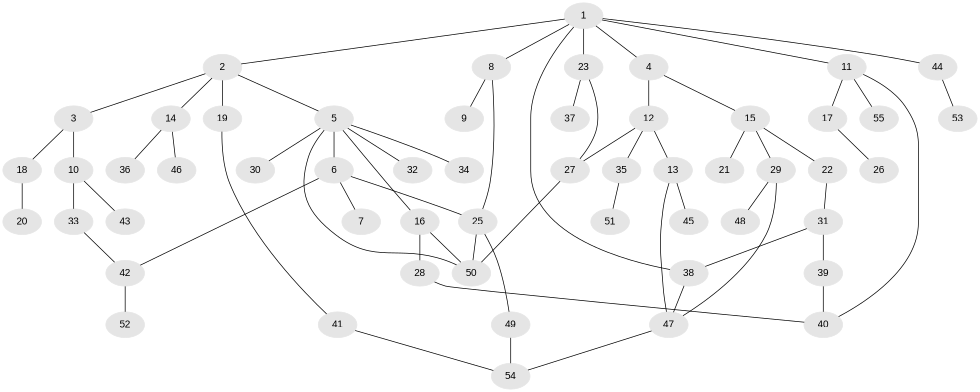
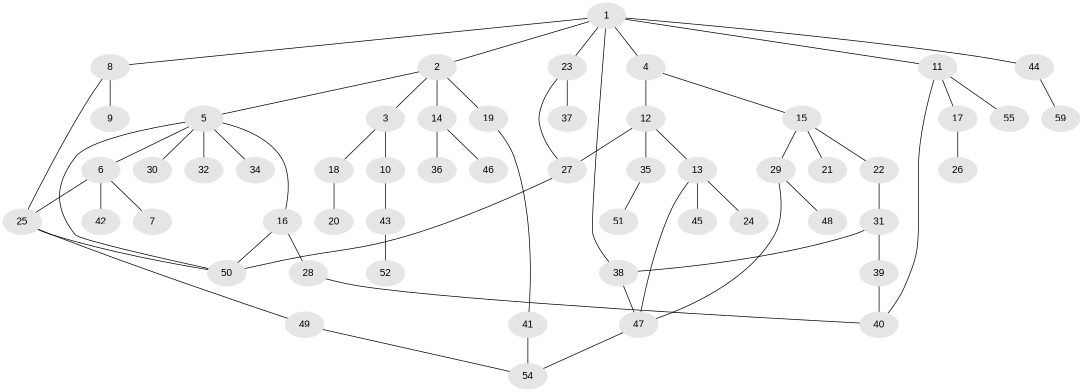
(958, 119) -> (1061, 119)
(74, 222) -> none
none -> (749, 222)
(125, 299) -> (386, 248)
